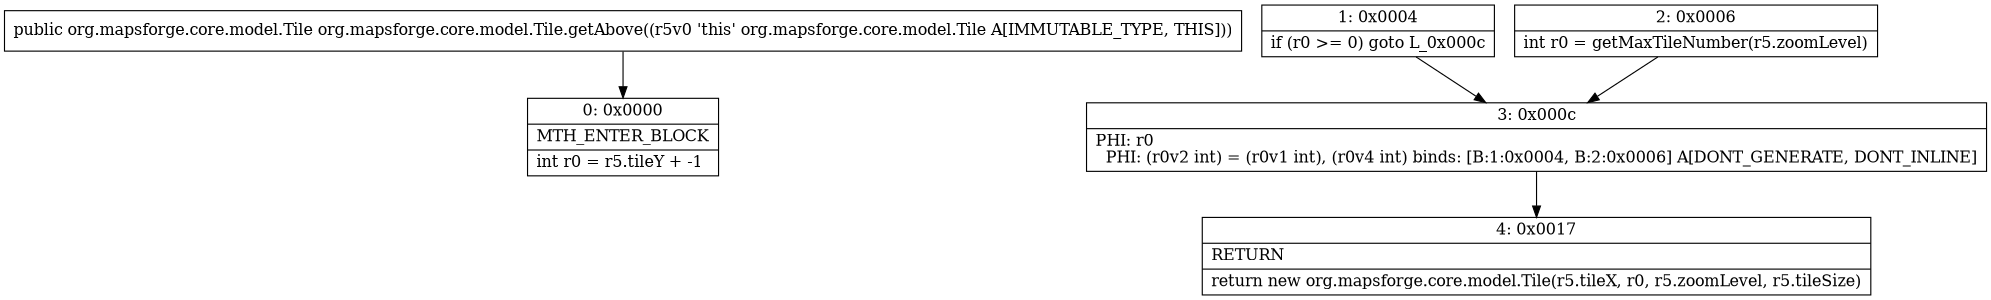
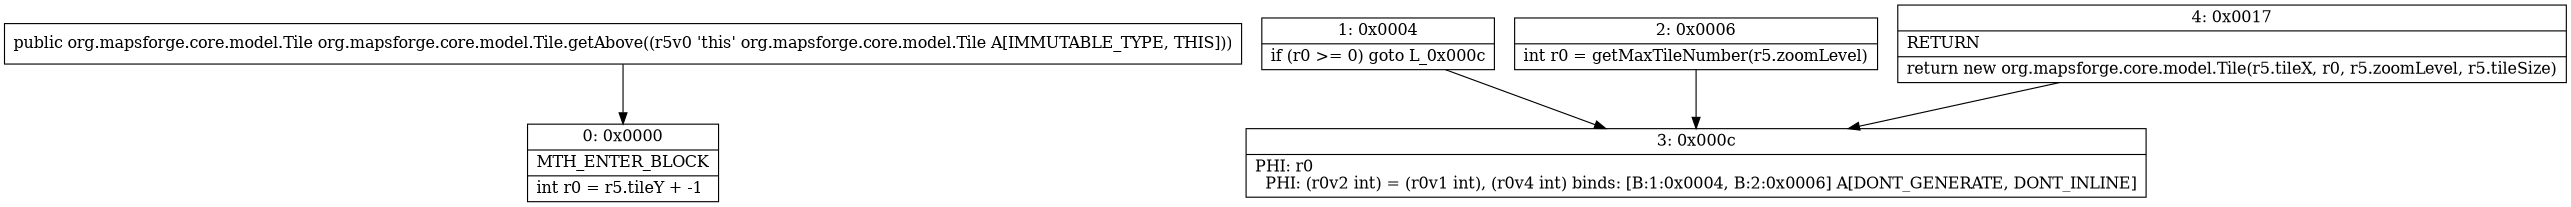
(1537, 189) -> (1959, 104)
